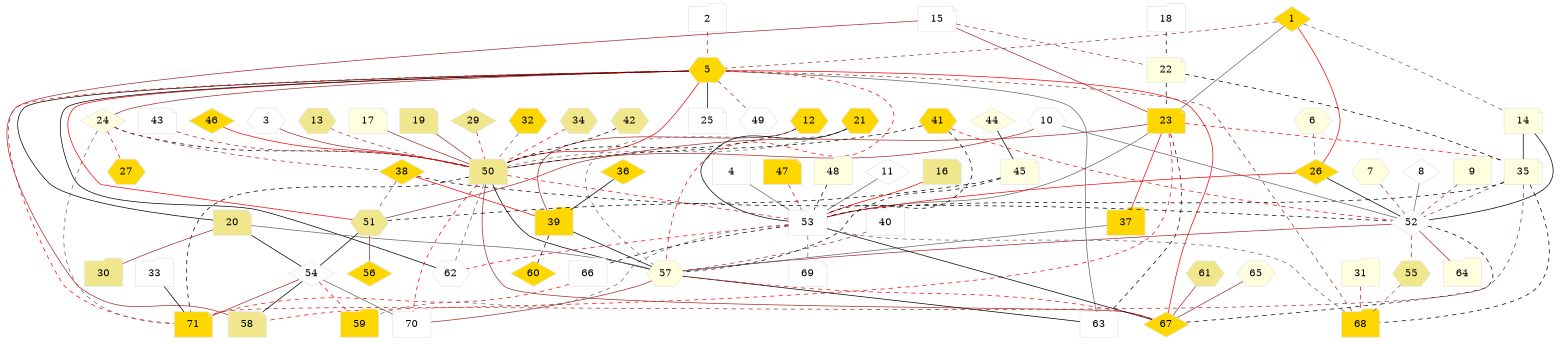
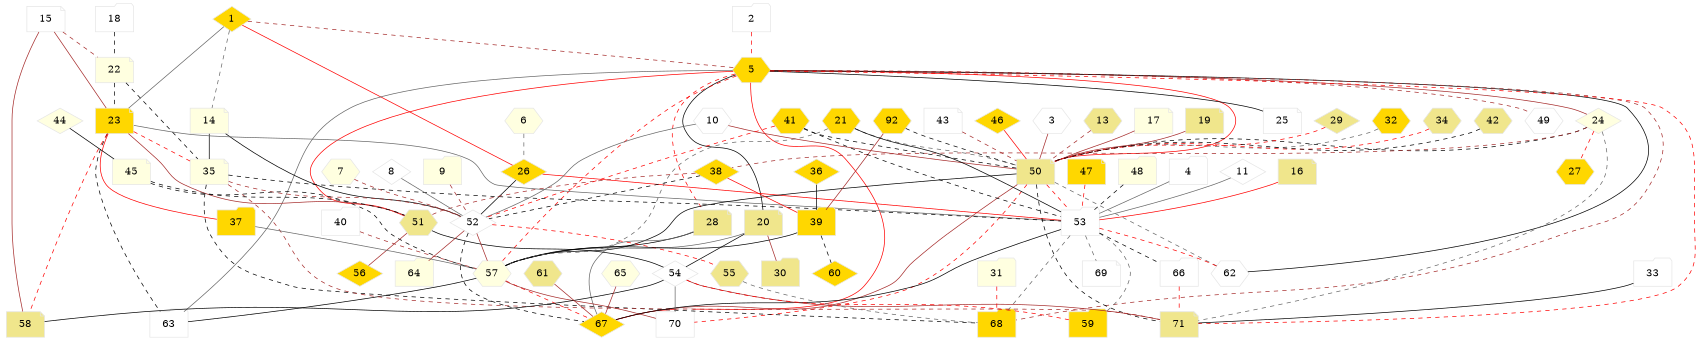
(809, 121) -> (892, 121)
none -> (713, 223)
(193, 324) -> (1179, 324)
